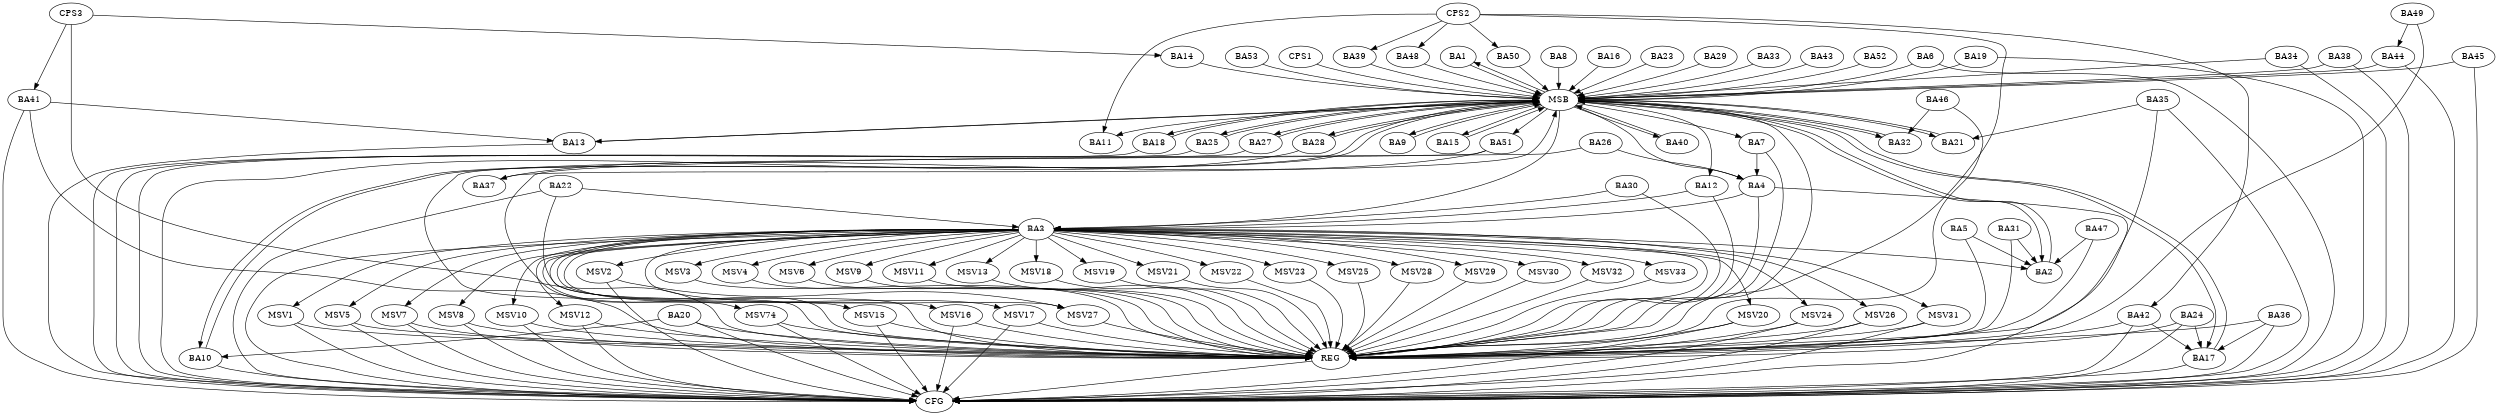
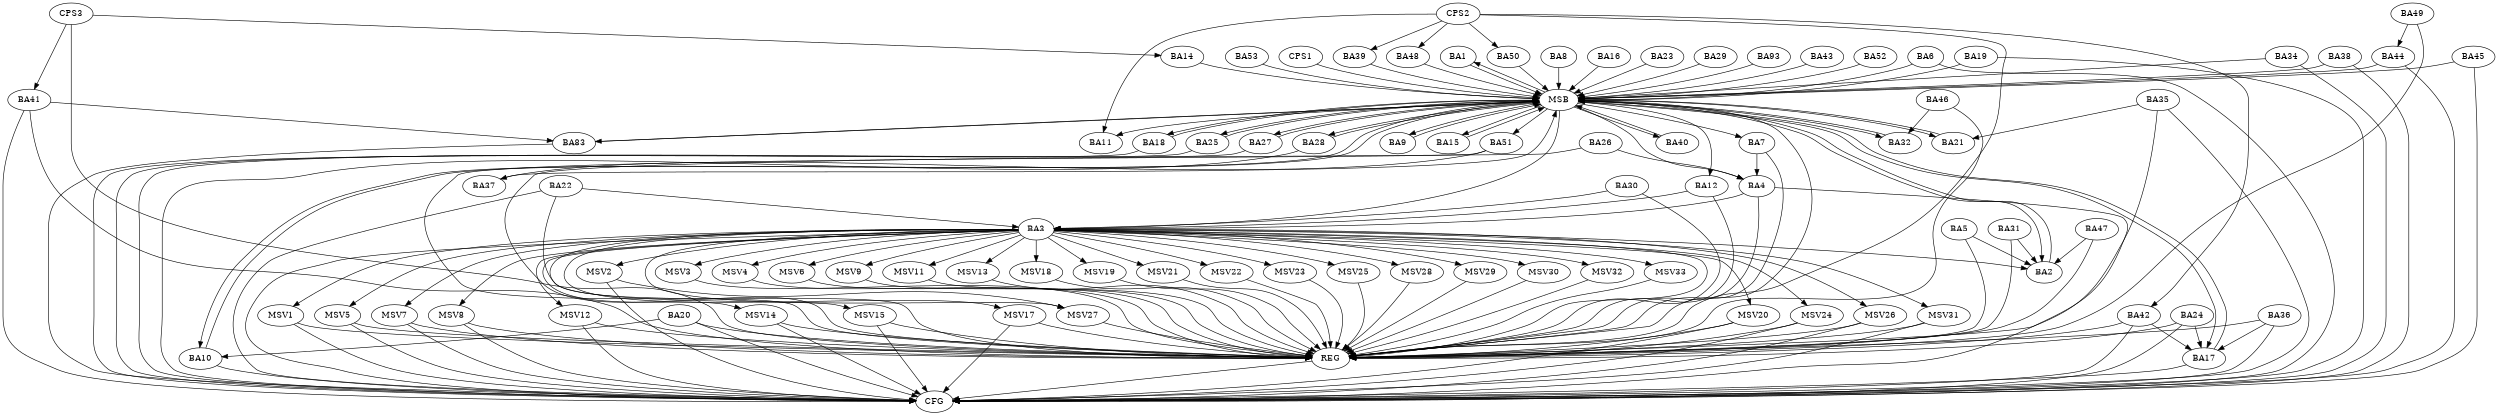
(1769, 57) -> (1769, 57)
(574, 143) -> (574, 143)
(512, 315) -> none
(761, 315) -> (761, 315)
(956, 315) -> none
